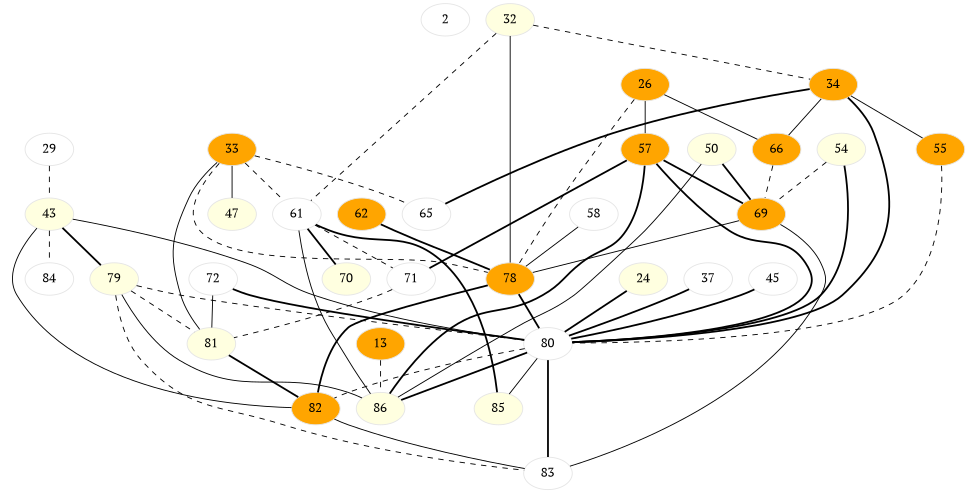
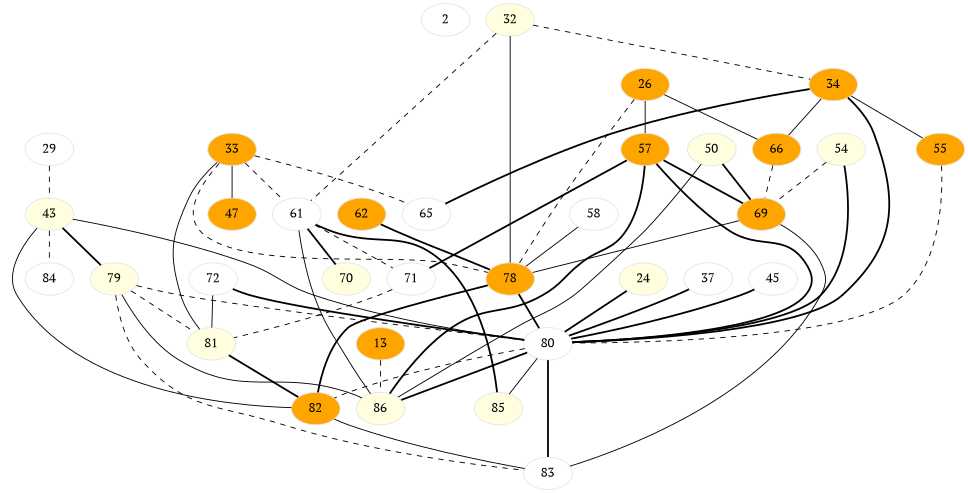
(232, 214) -> (232, 214)
